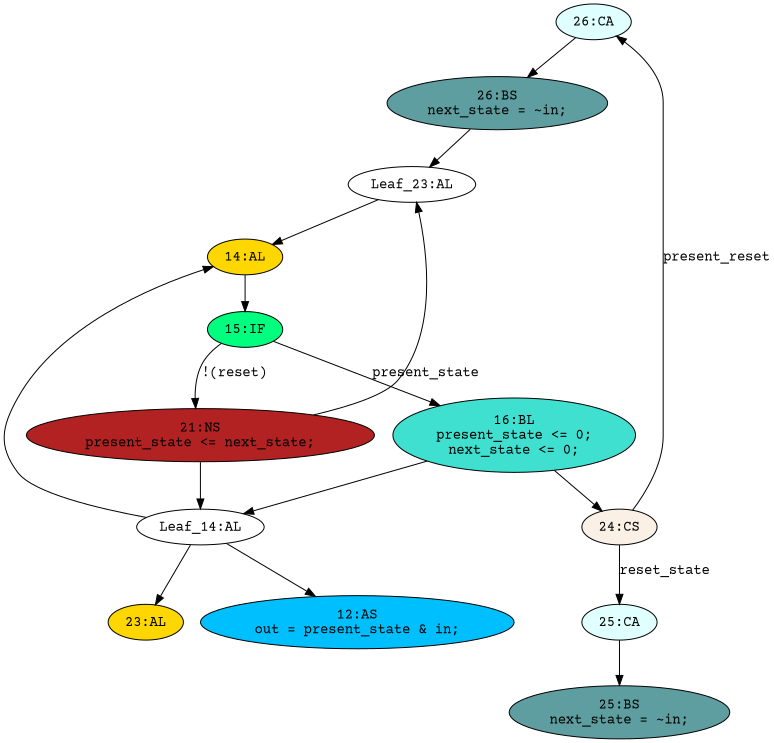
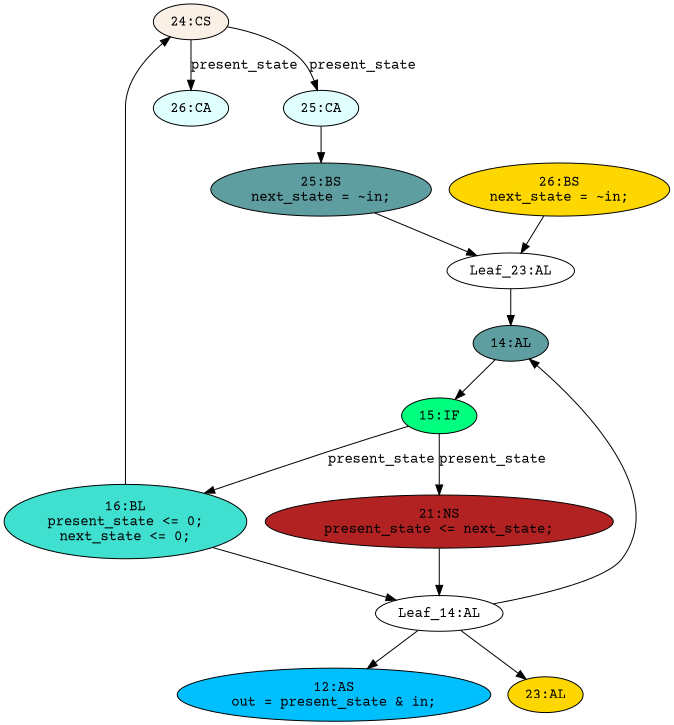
(555, 54) -> none
(497, 103) -> (559, 190)
(245, 257) -> (511, 343)
(717, 257) -> (245, 65)
(417, 344) -> (421, 232)
(235, 373) -> (493, 459)
(665, 570) -> (363, 65)
